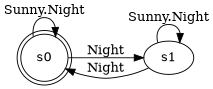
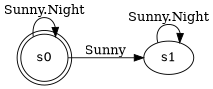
(106, 51) -> (106, 51)
(112, 78) -> none
